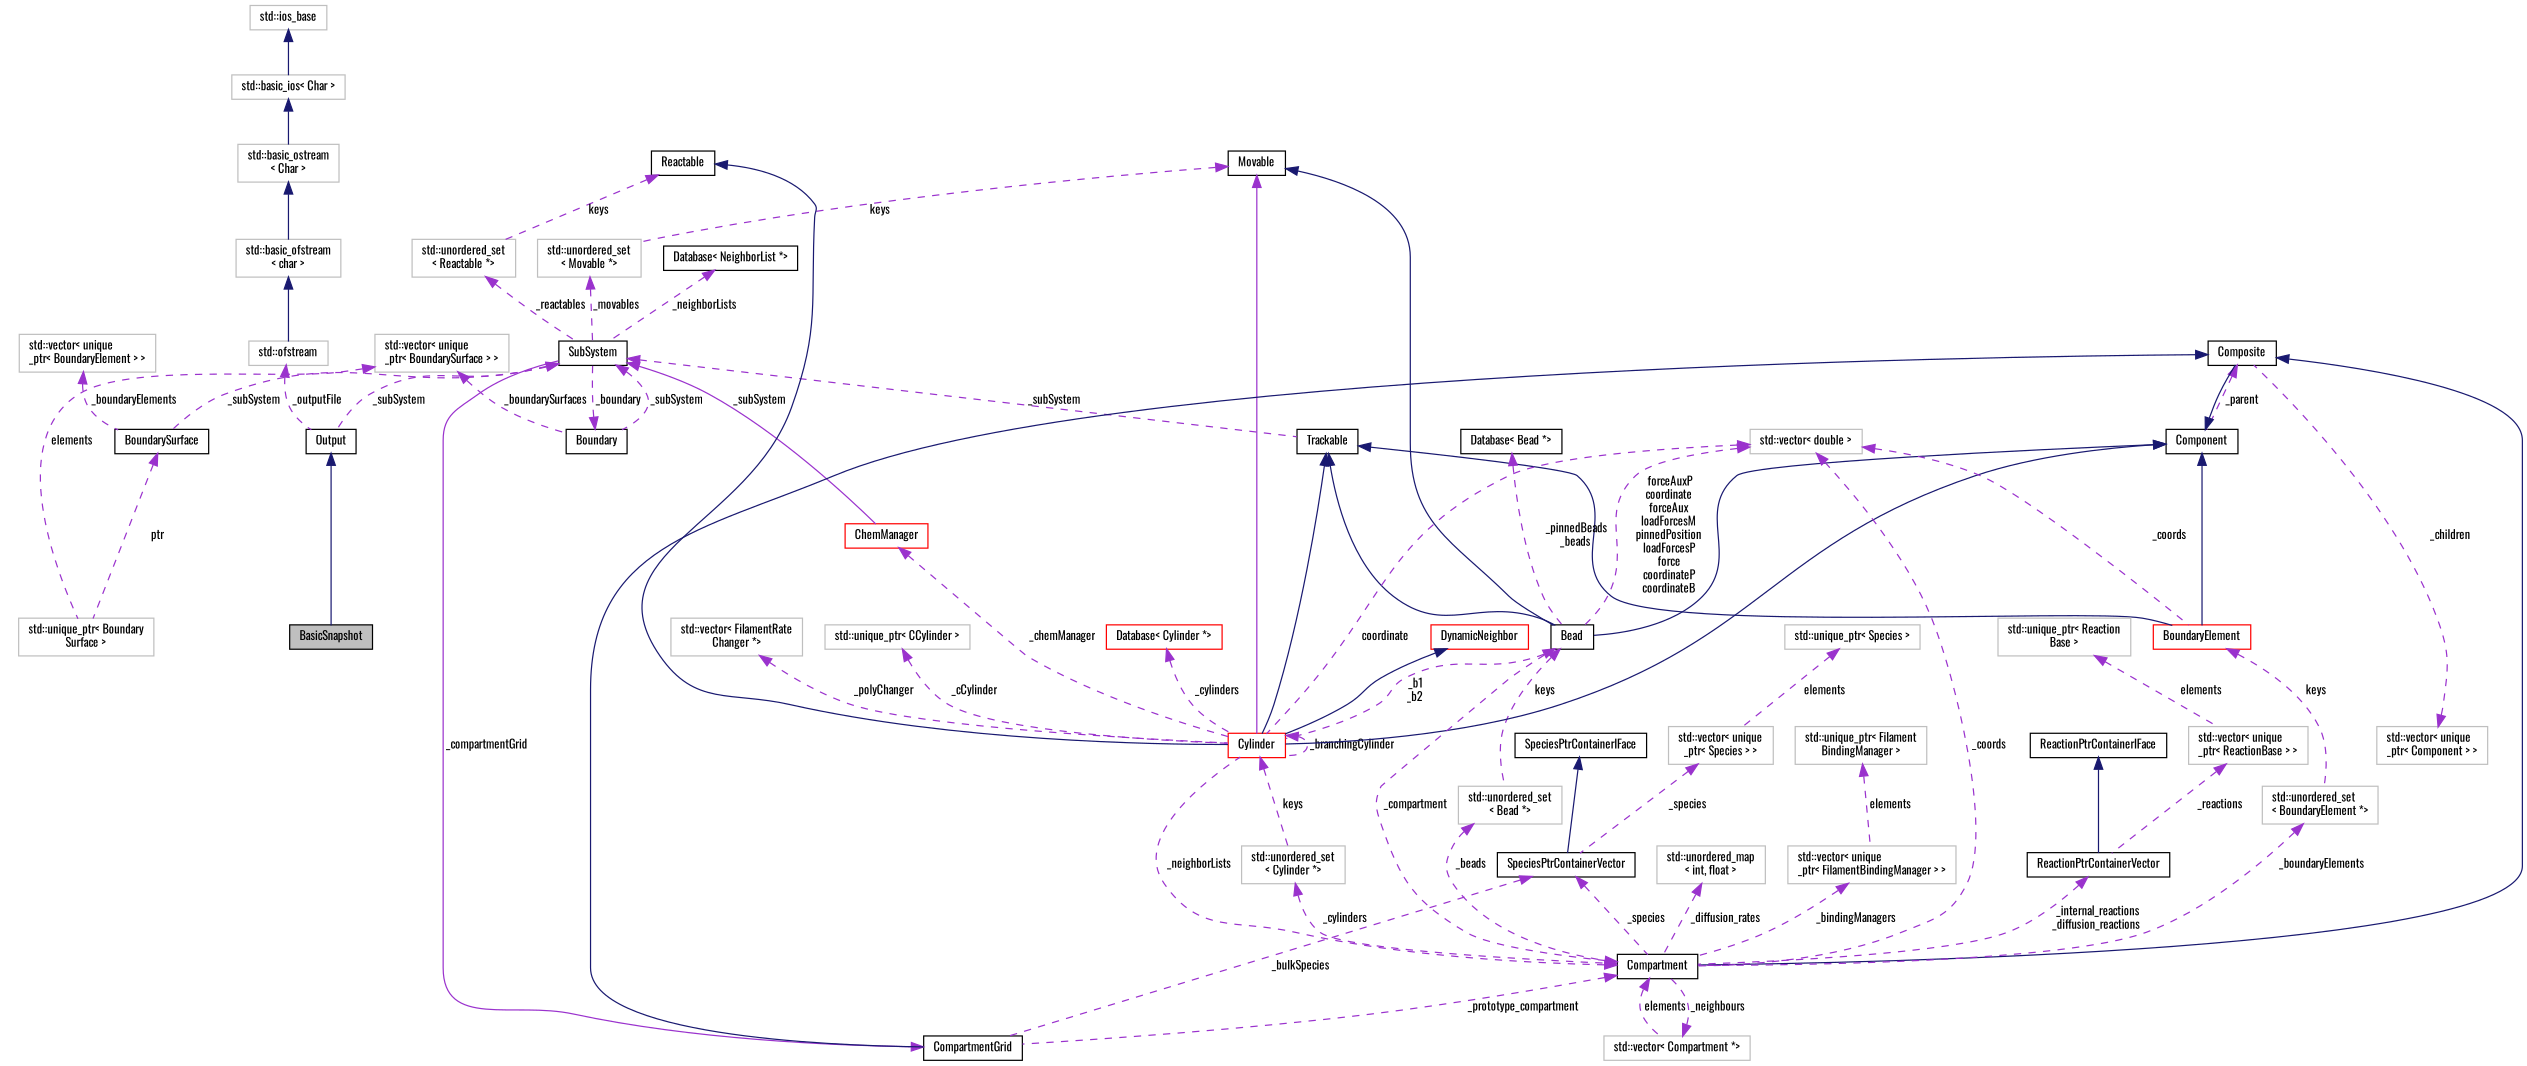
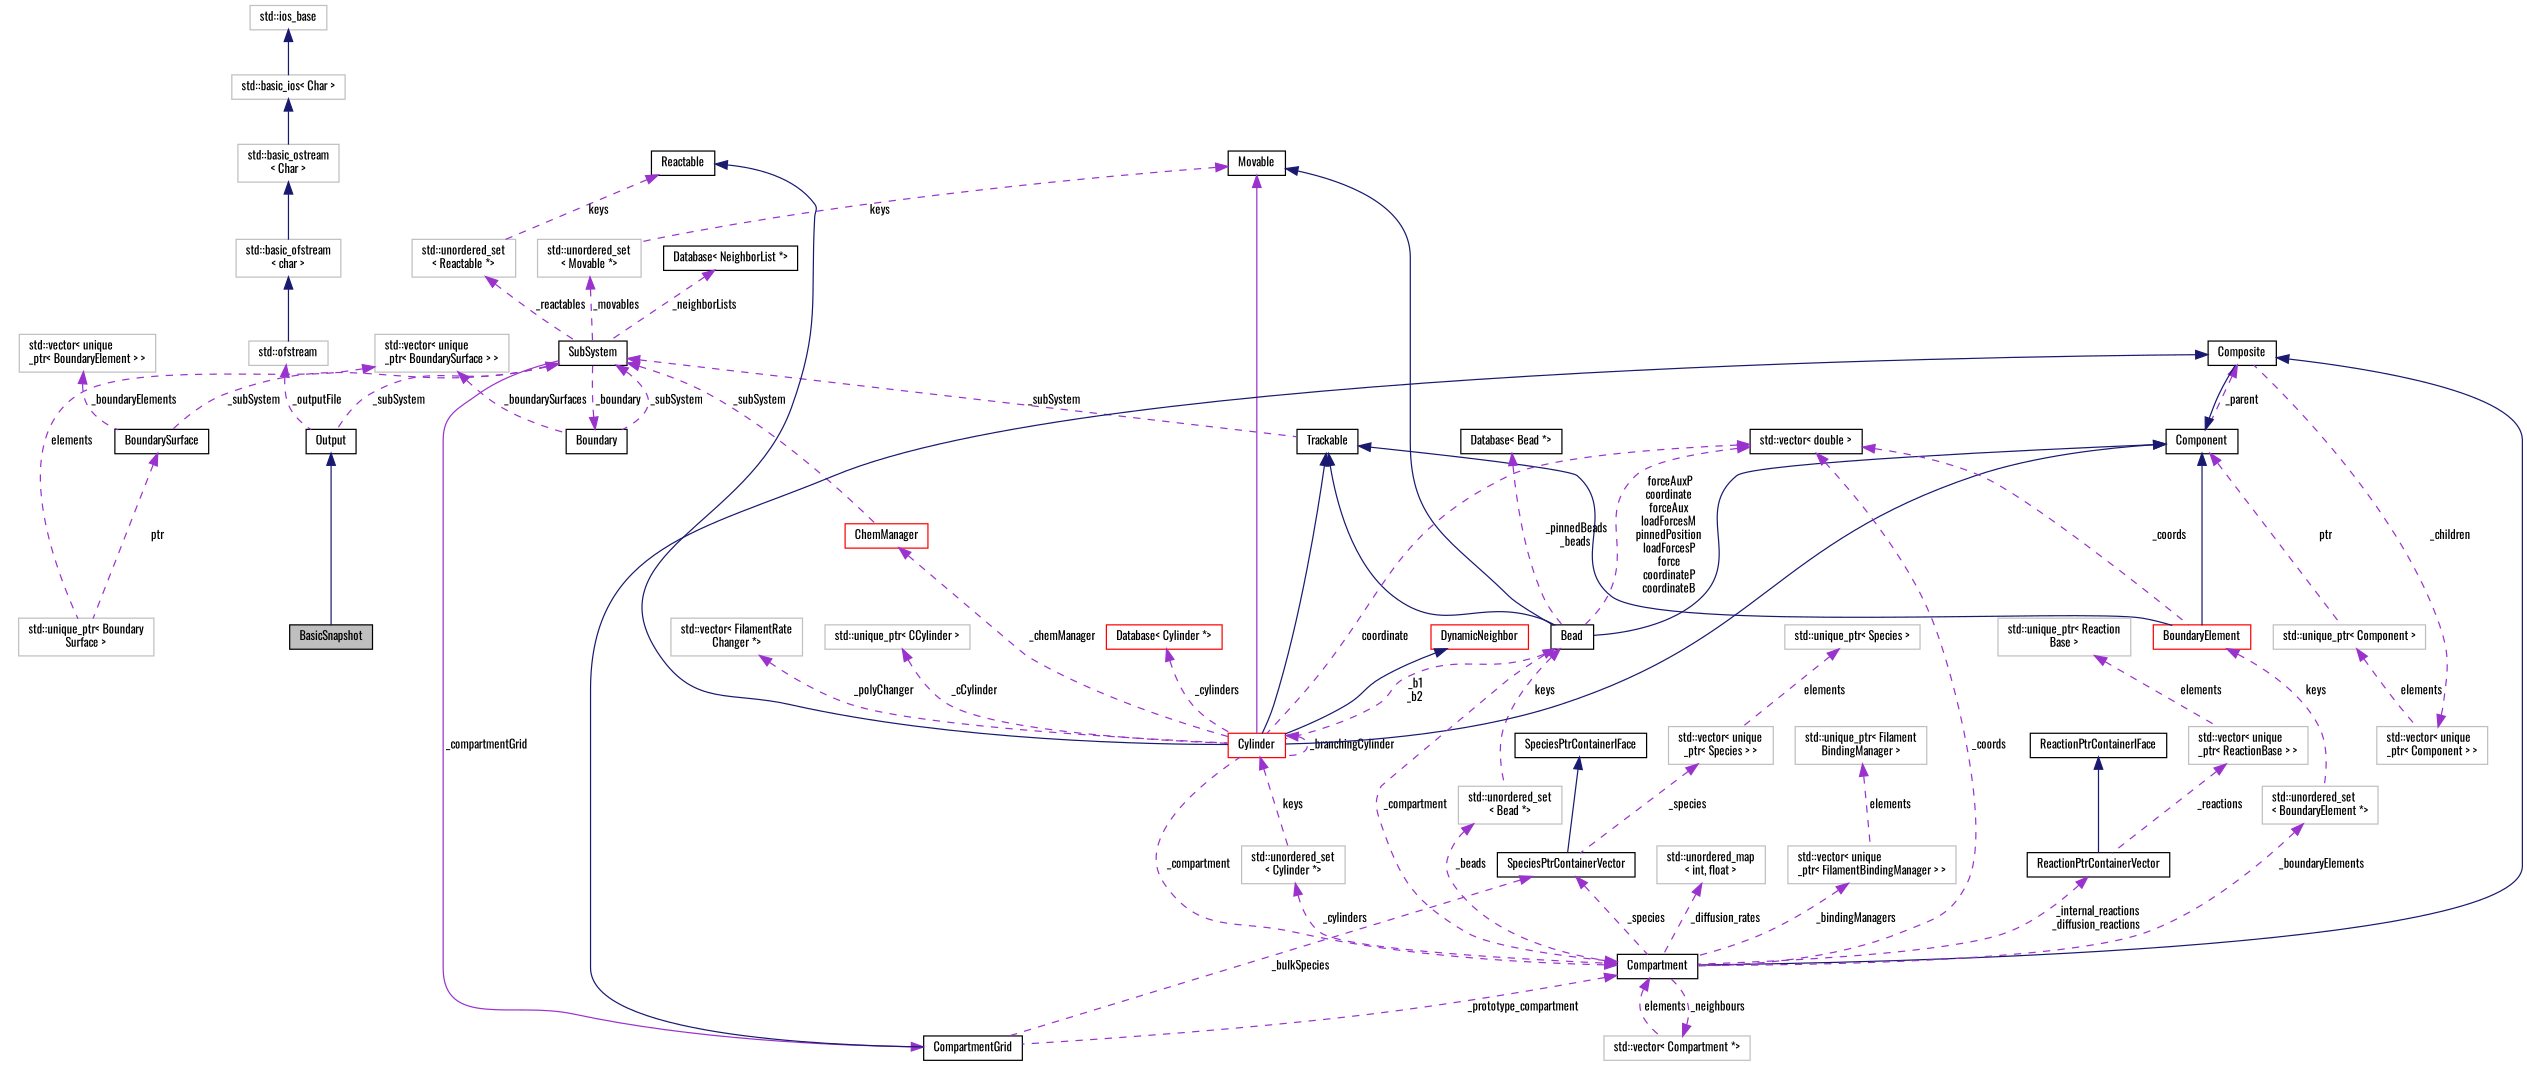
(766, 431) -> (766, 431)
(1806, 442) -> (1806, 442)
none -> (2349, 637)
(1198, 865) -> (1198, 865)
